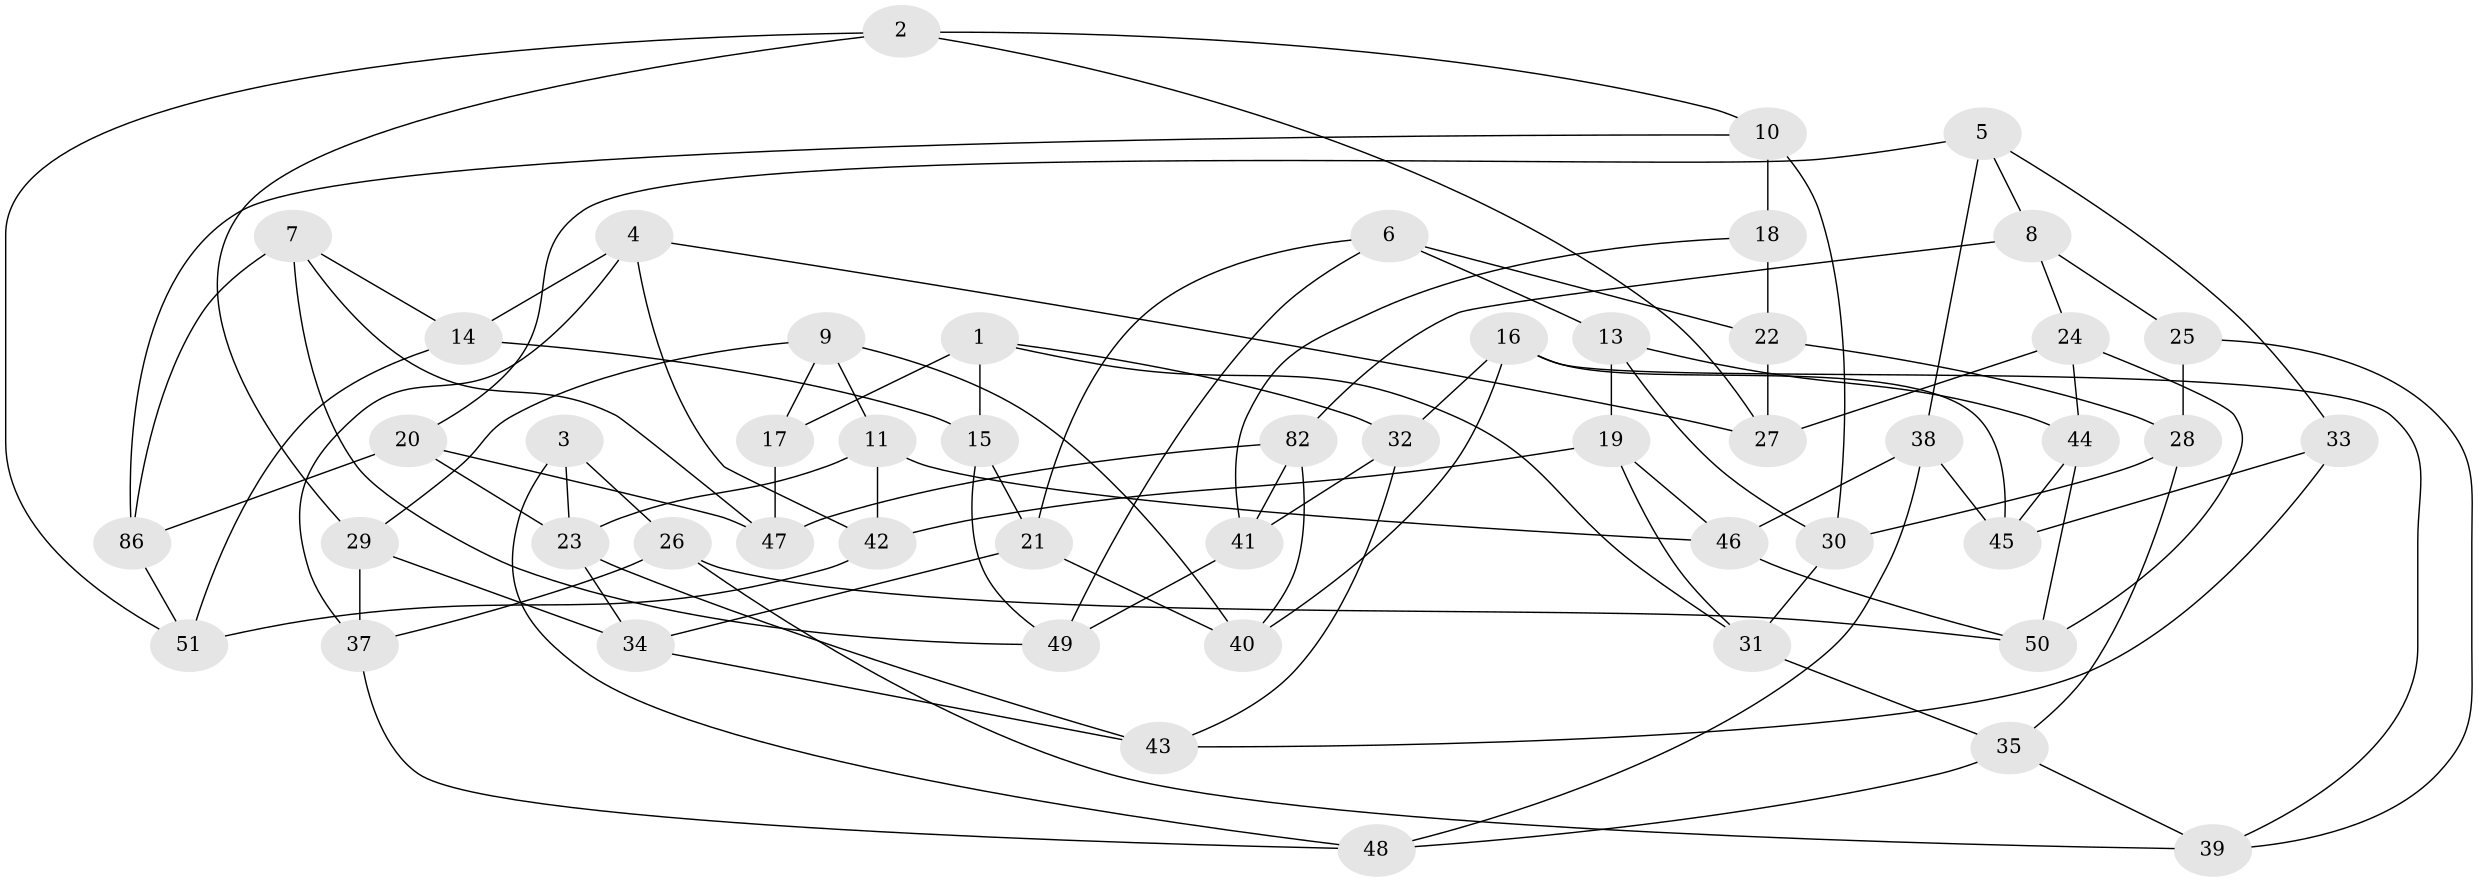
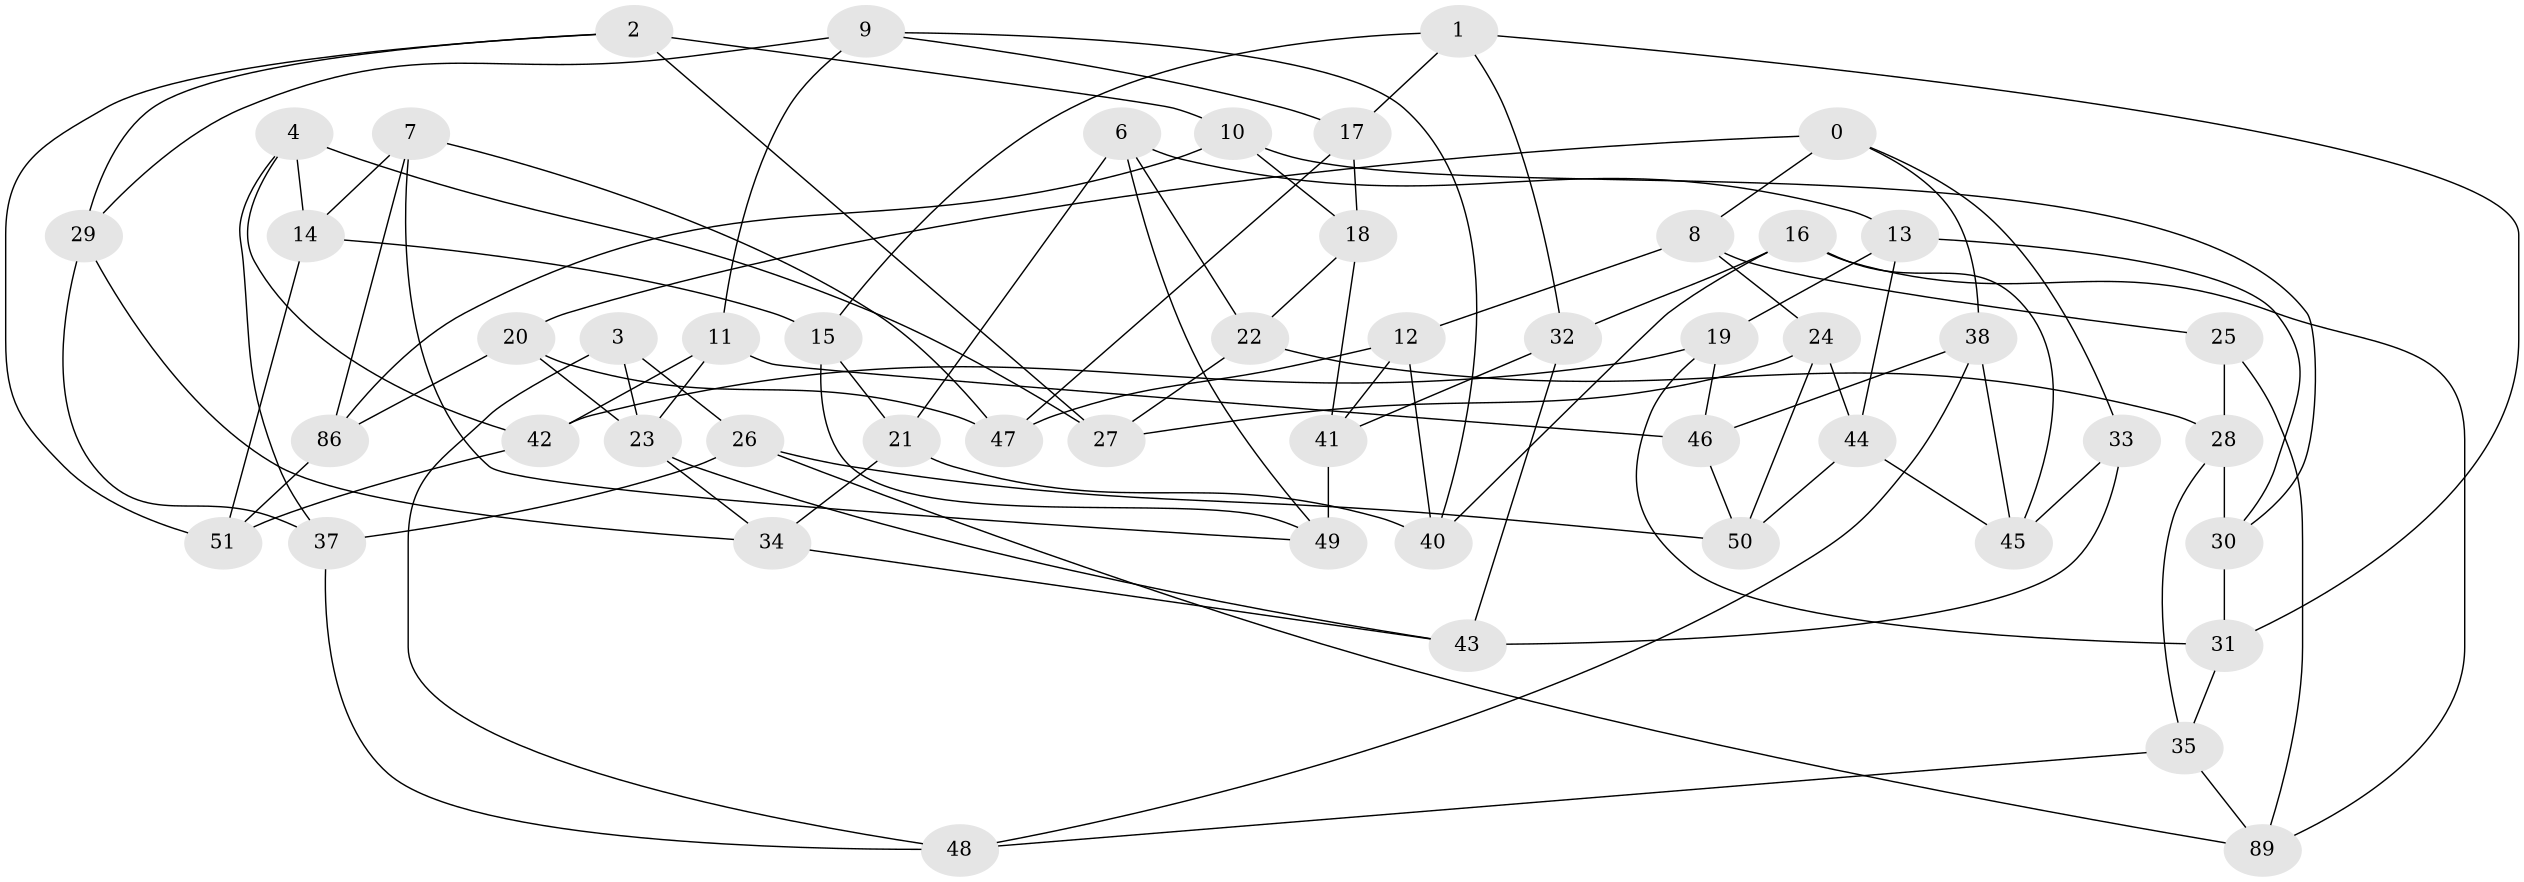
(1983, 134) -> (1838, 134)
none -> (1356, 194)
(1298, 441) -> (1407, 338)
(2213, 850) -> (2263, 850)
